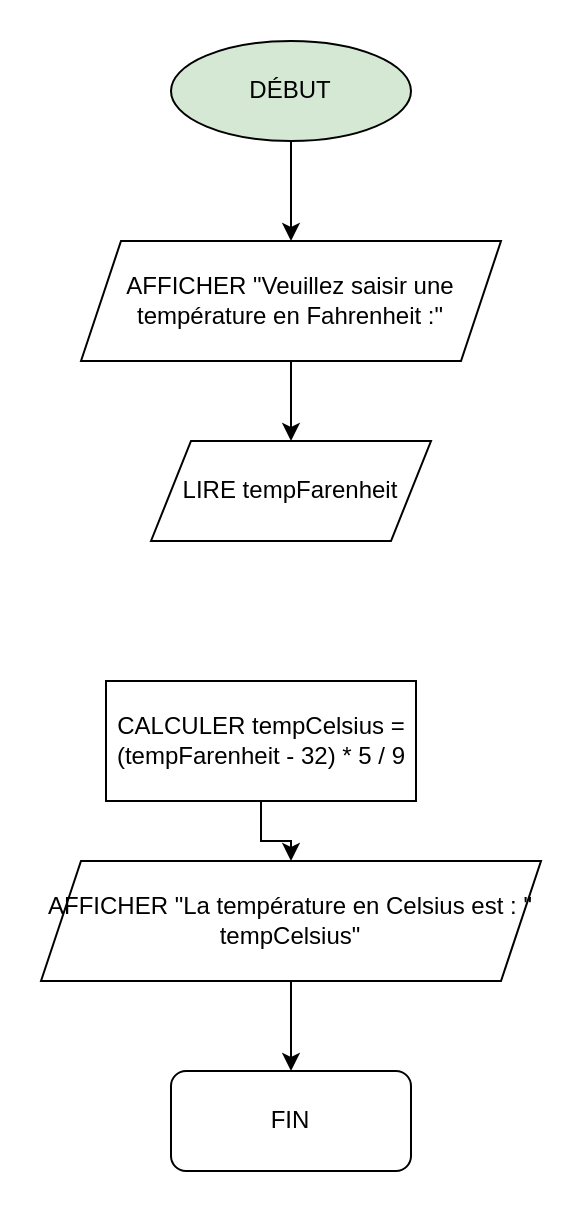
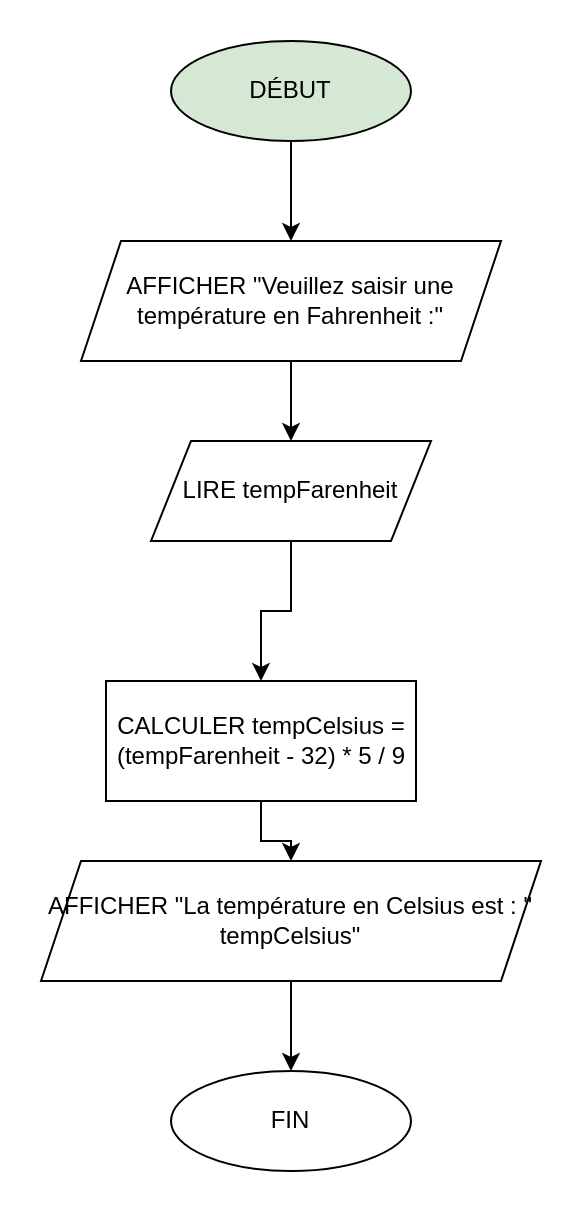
none -> (283, 611)
(291, 1121) -> (291, 1121)
